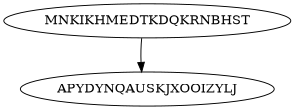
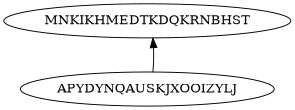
(141, 50) -> (154, 60)
